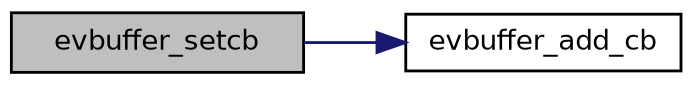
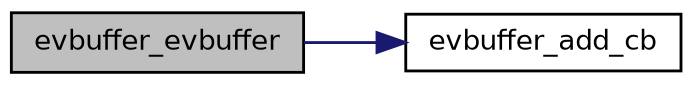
(157, 43) -> (157, 43)
